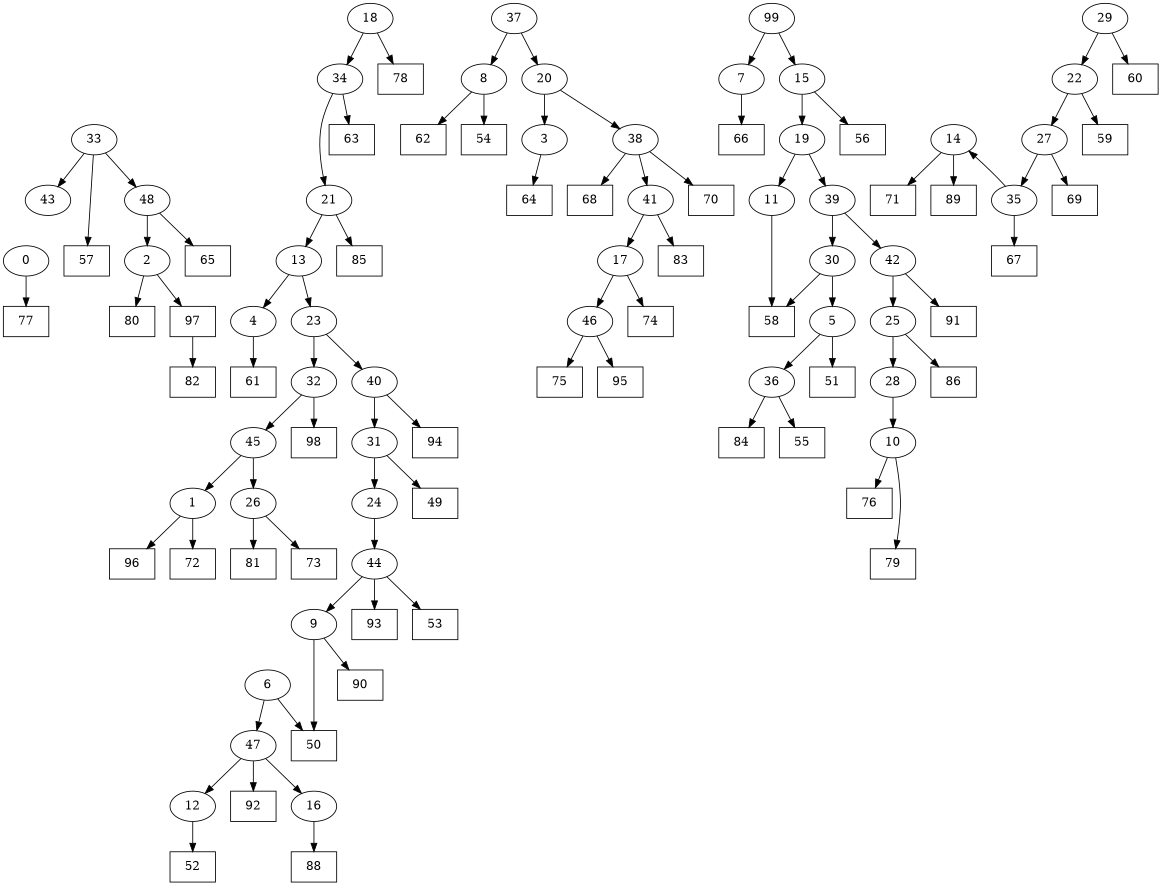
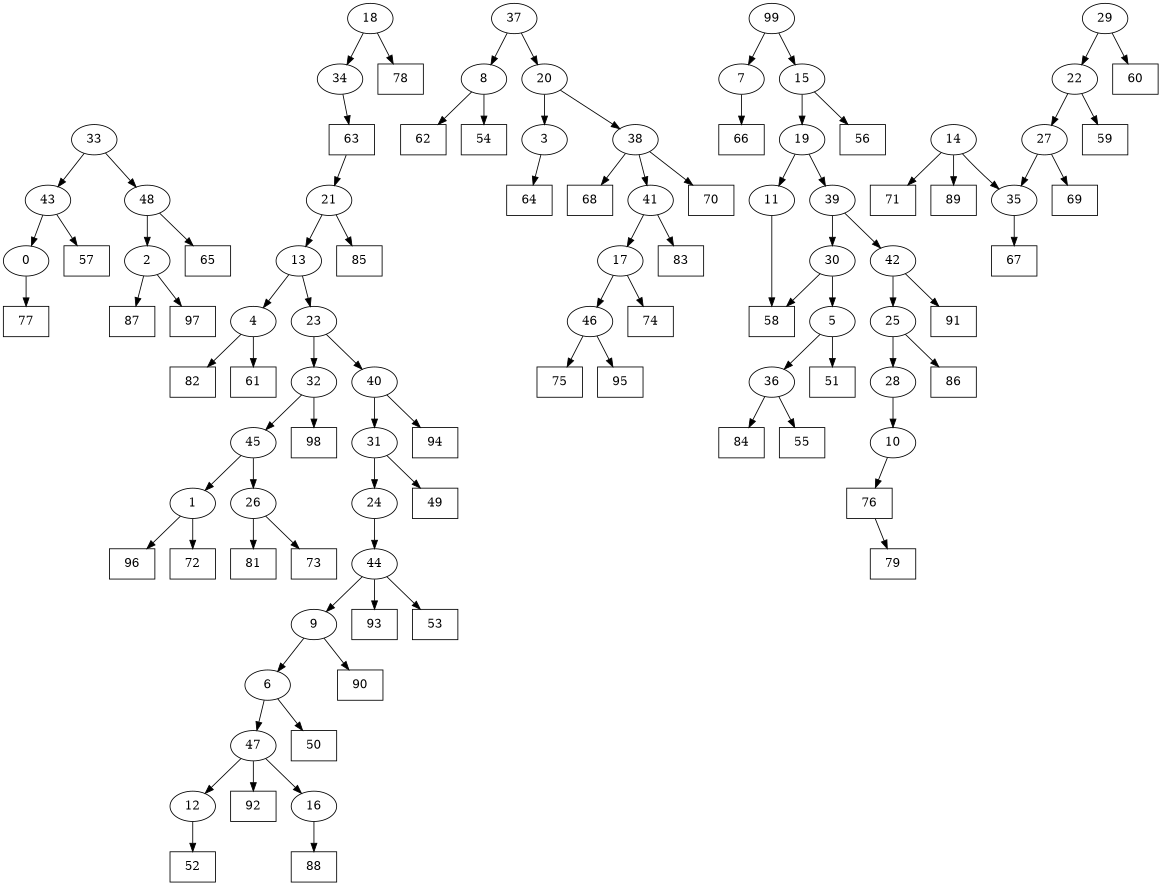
(320, 134) -> (342, 166)
(991, 171) -> (977, 169)
(91, 196) -> (65, 226)
none -> (39, 227)
(132, 322) -> (132, 322)
(193, 348) -> (227, 348)
(900, 499) -> (880, 530)
(314, 681) -> (293, 651)
